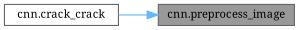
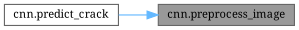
(61, 15) -> (61, 15)
